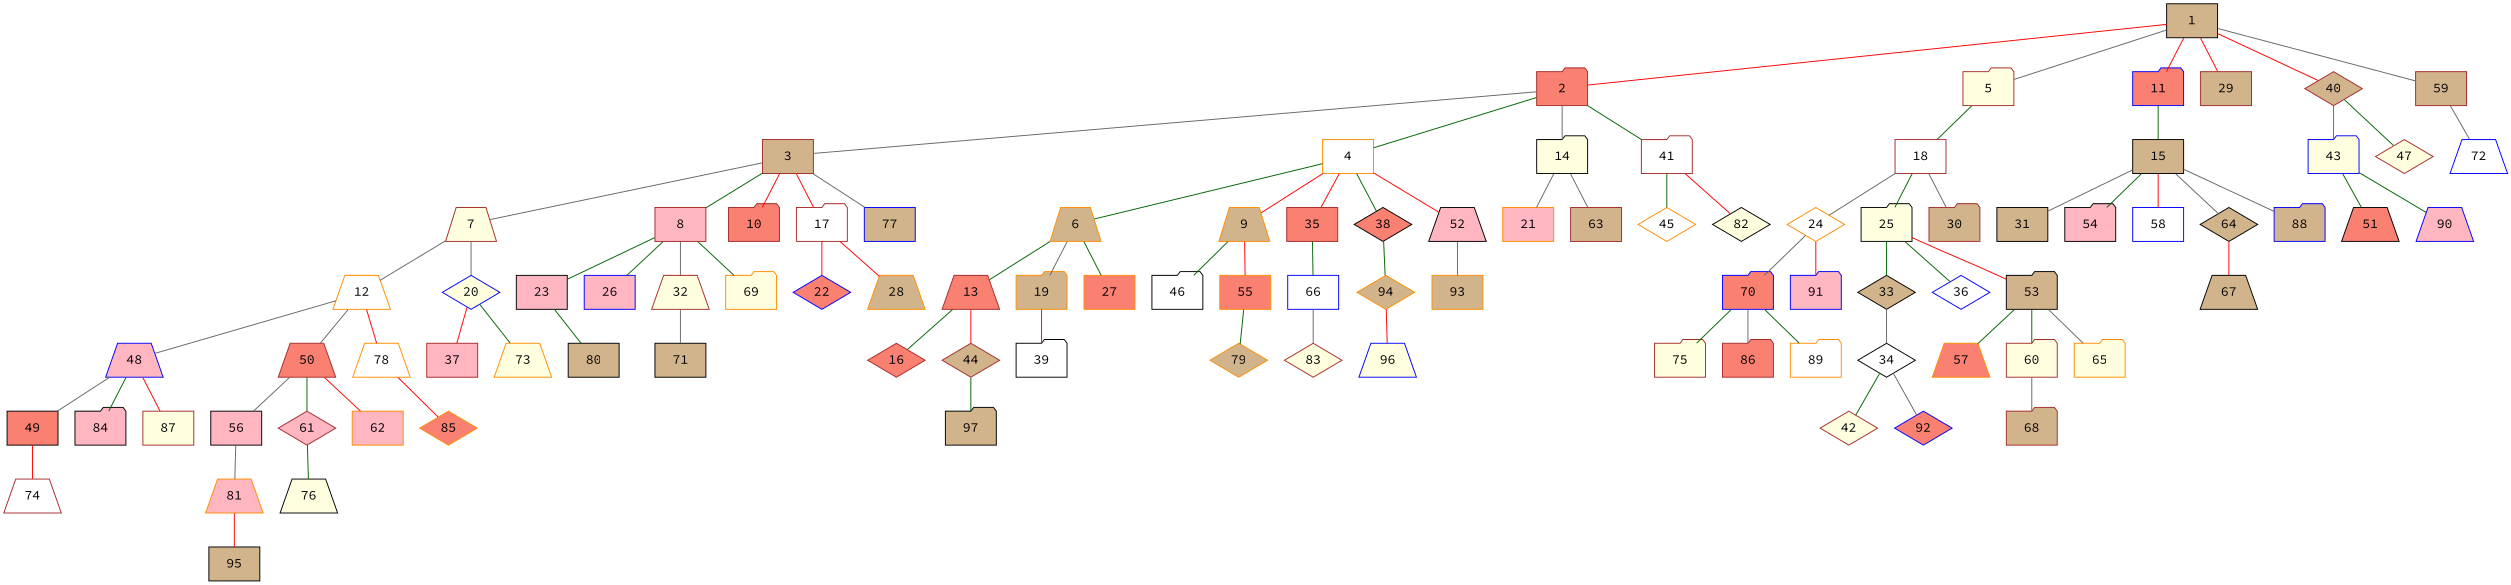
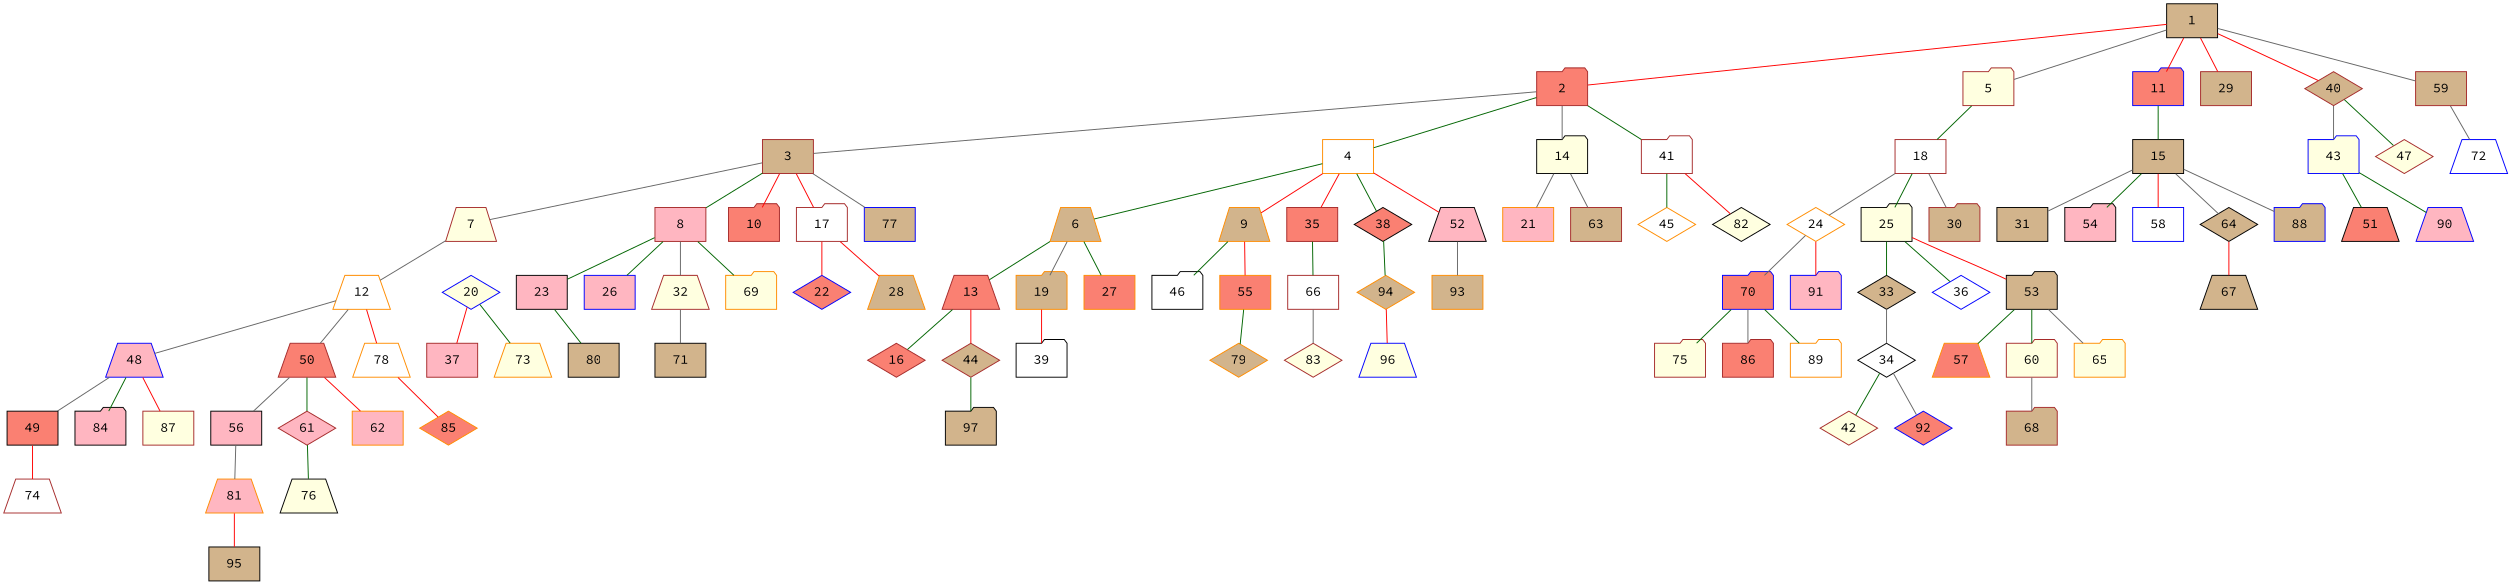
(471, 258) -> none
(1313, 292) -> (1313, 292)
